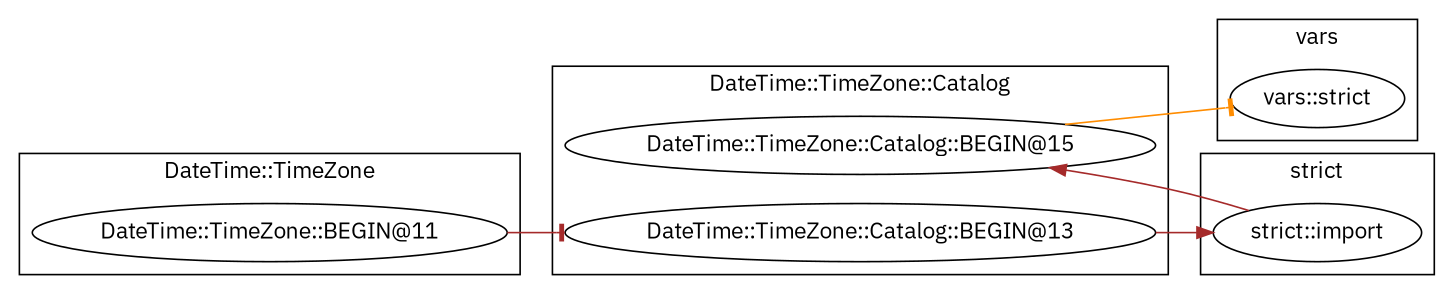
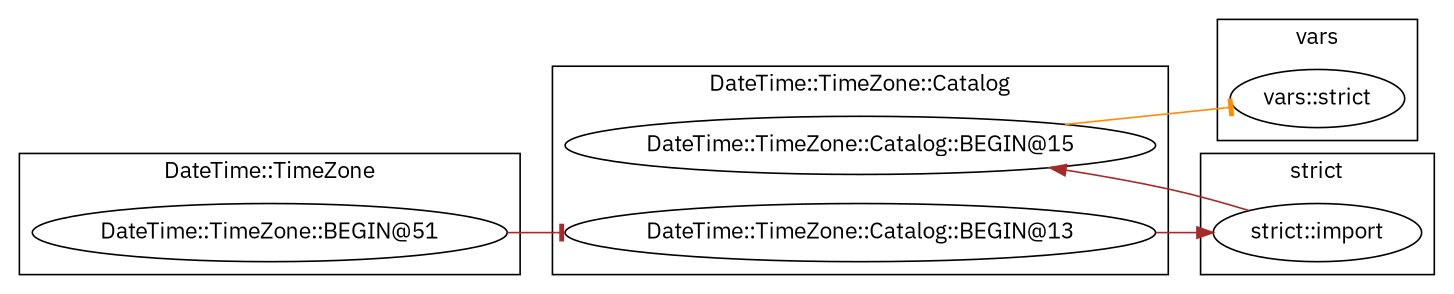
(270, 233) -> (270, 233)
